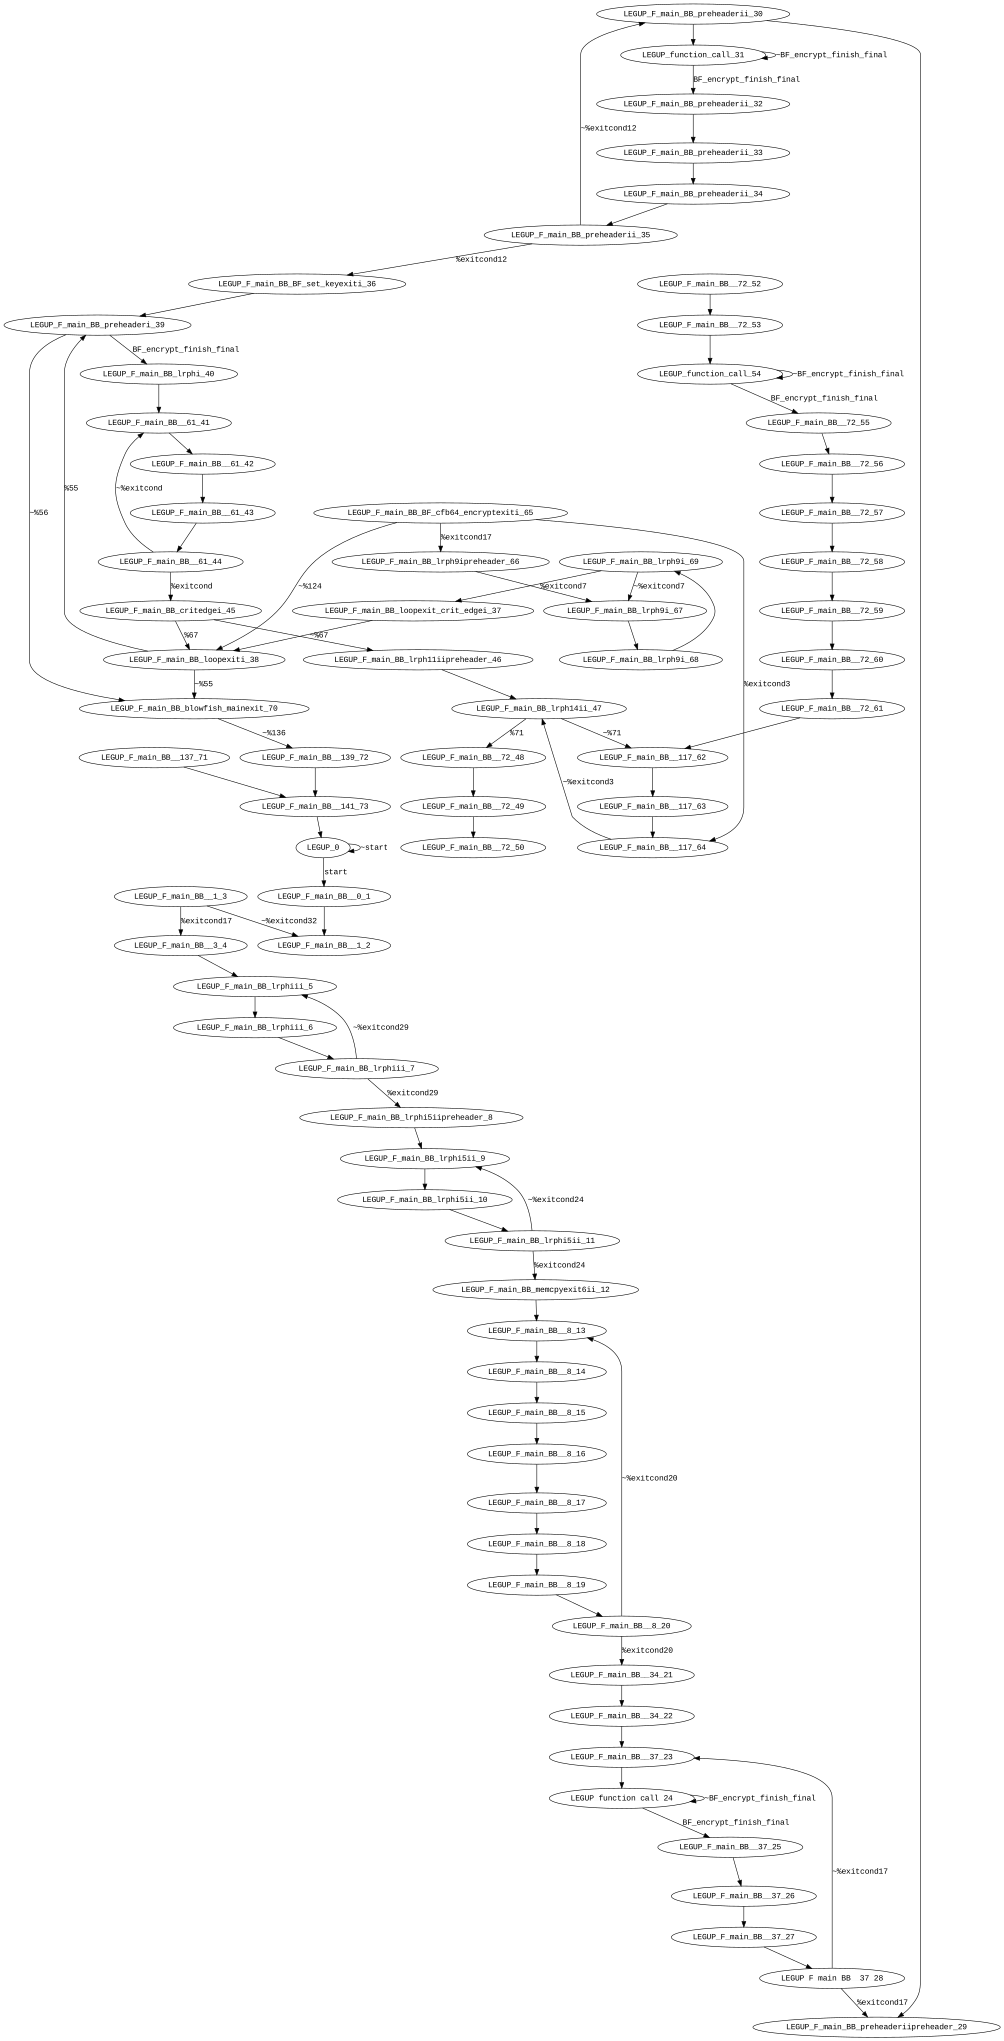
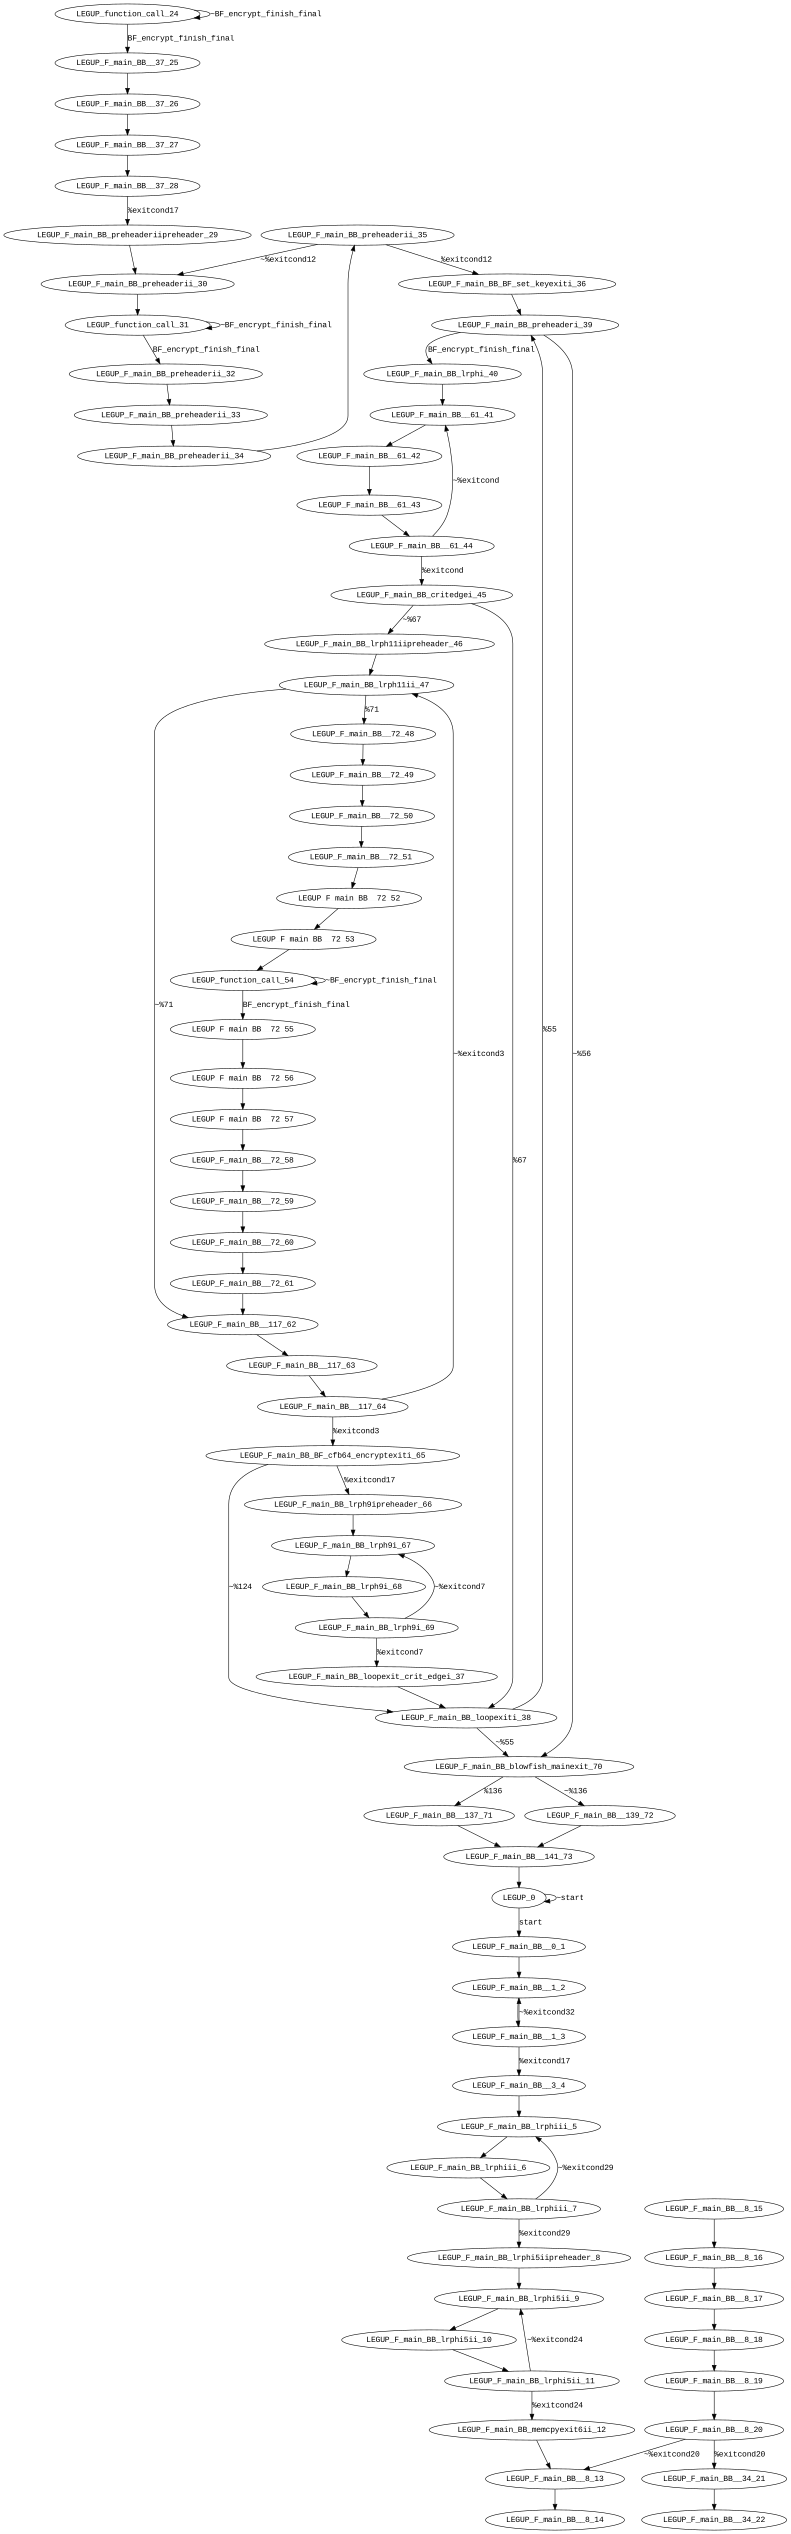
(744, 600) -> (333, 1428)
(539, 709) -> (367, 685)
none -> (361, 857)
(920, 957) -> (132, 257)
(537, 1390) -> none
(622, 1757) -> none
none -> (481, 1790)
none -> (518, 2010)
